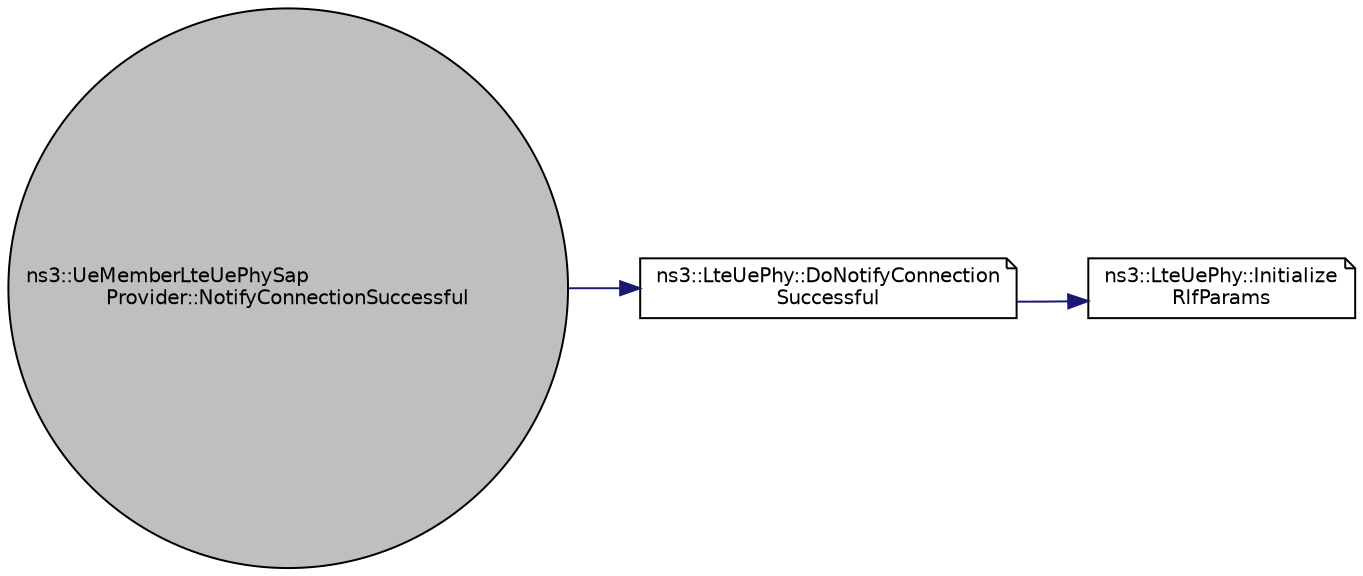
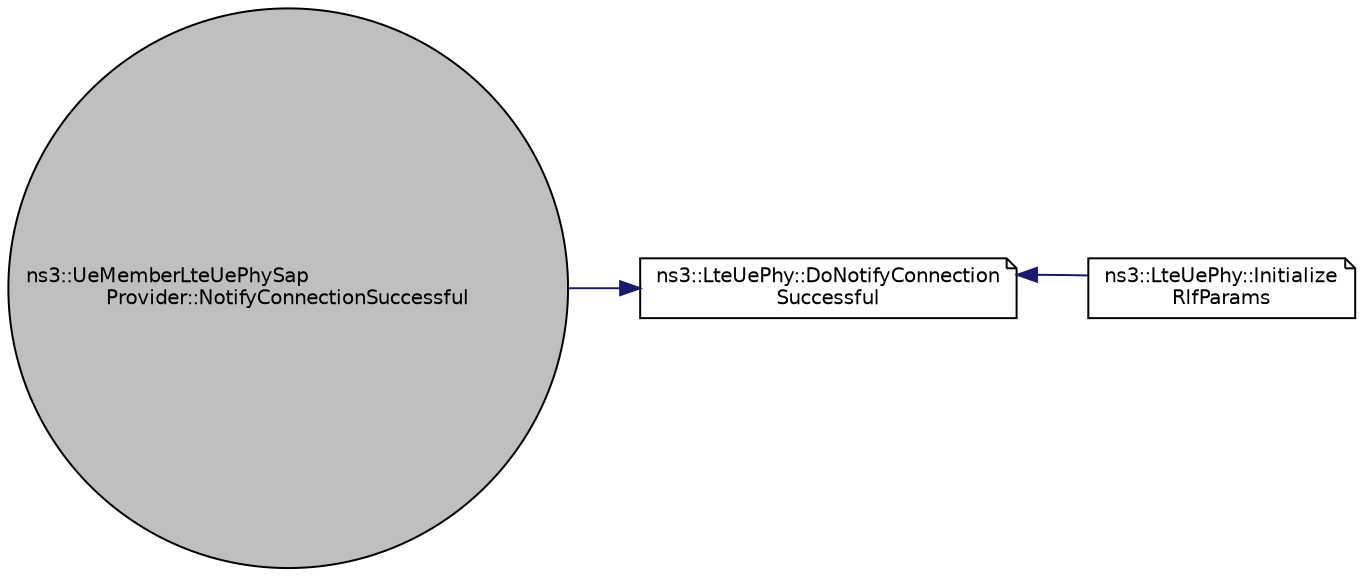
(1043, 302) -> (1063, 275)
